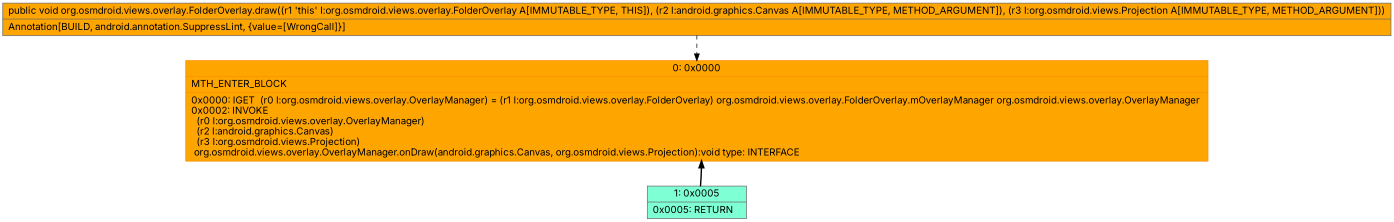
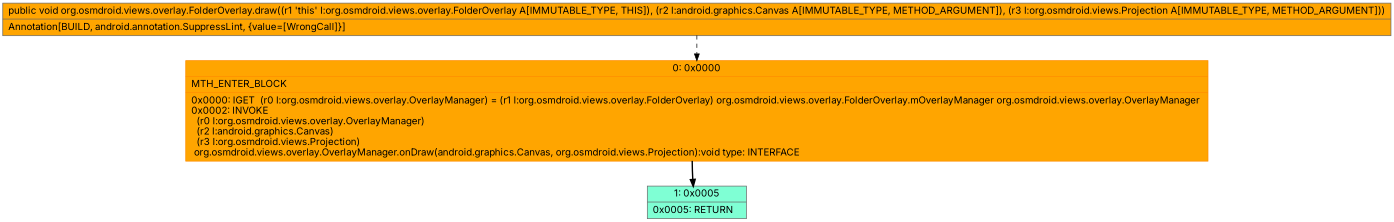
(701, 177) -> (692, 170)
